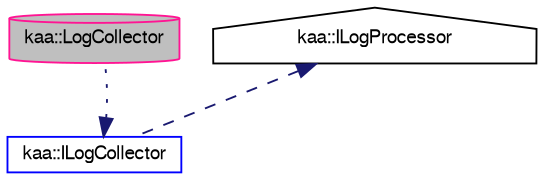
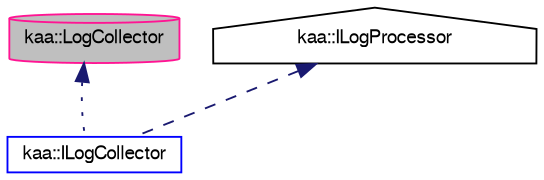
(107, 90) -> (82, 110)
